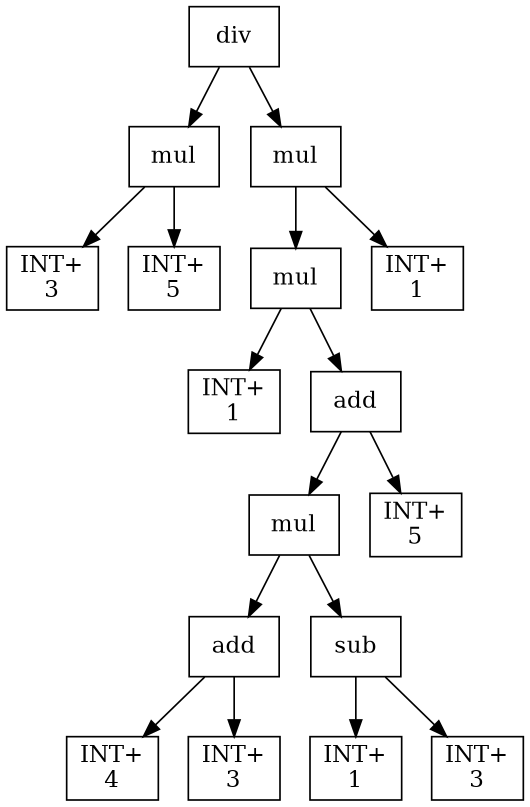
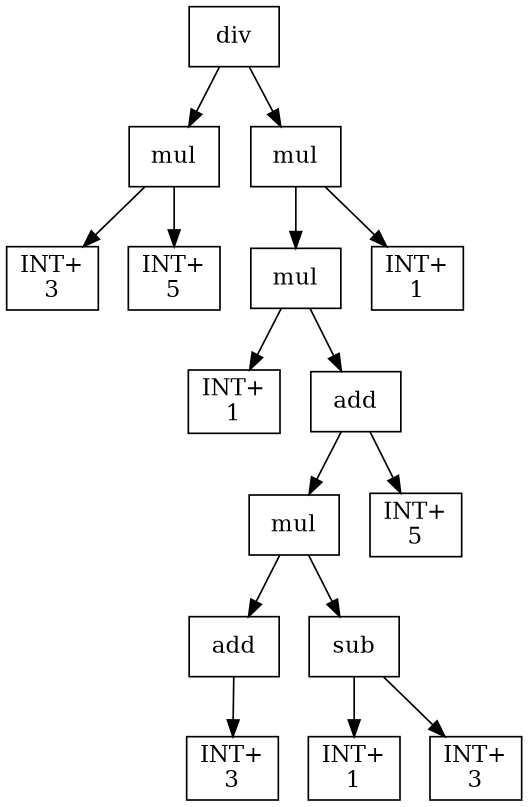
(112, 768) -> none
